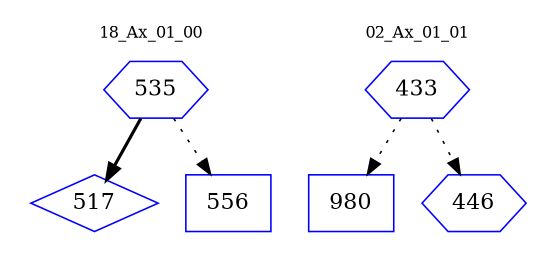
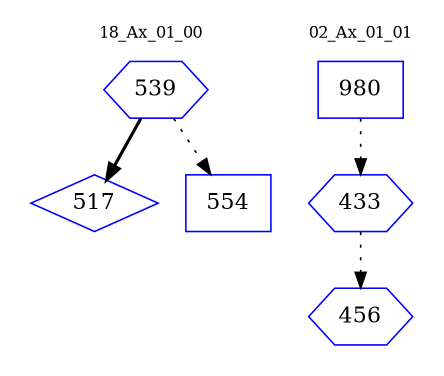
(156, 90) -> (156, 90)
(388, 140) -> (361, 139)
(228, 203) -> (228, 203)
(474, 203) -> (361, 317)
